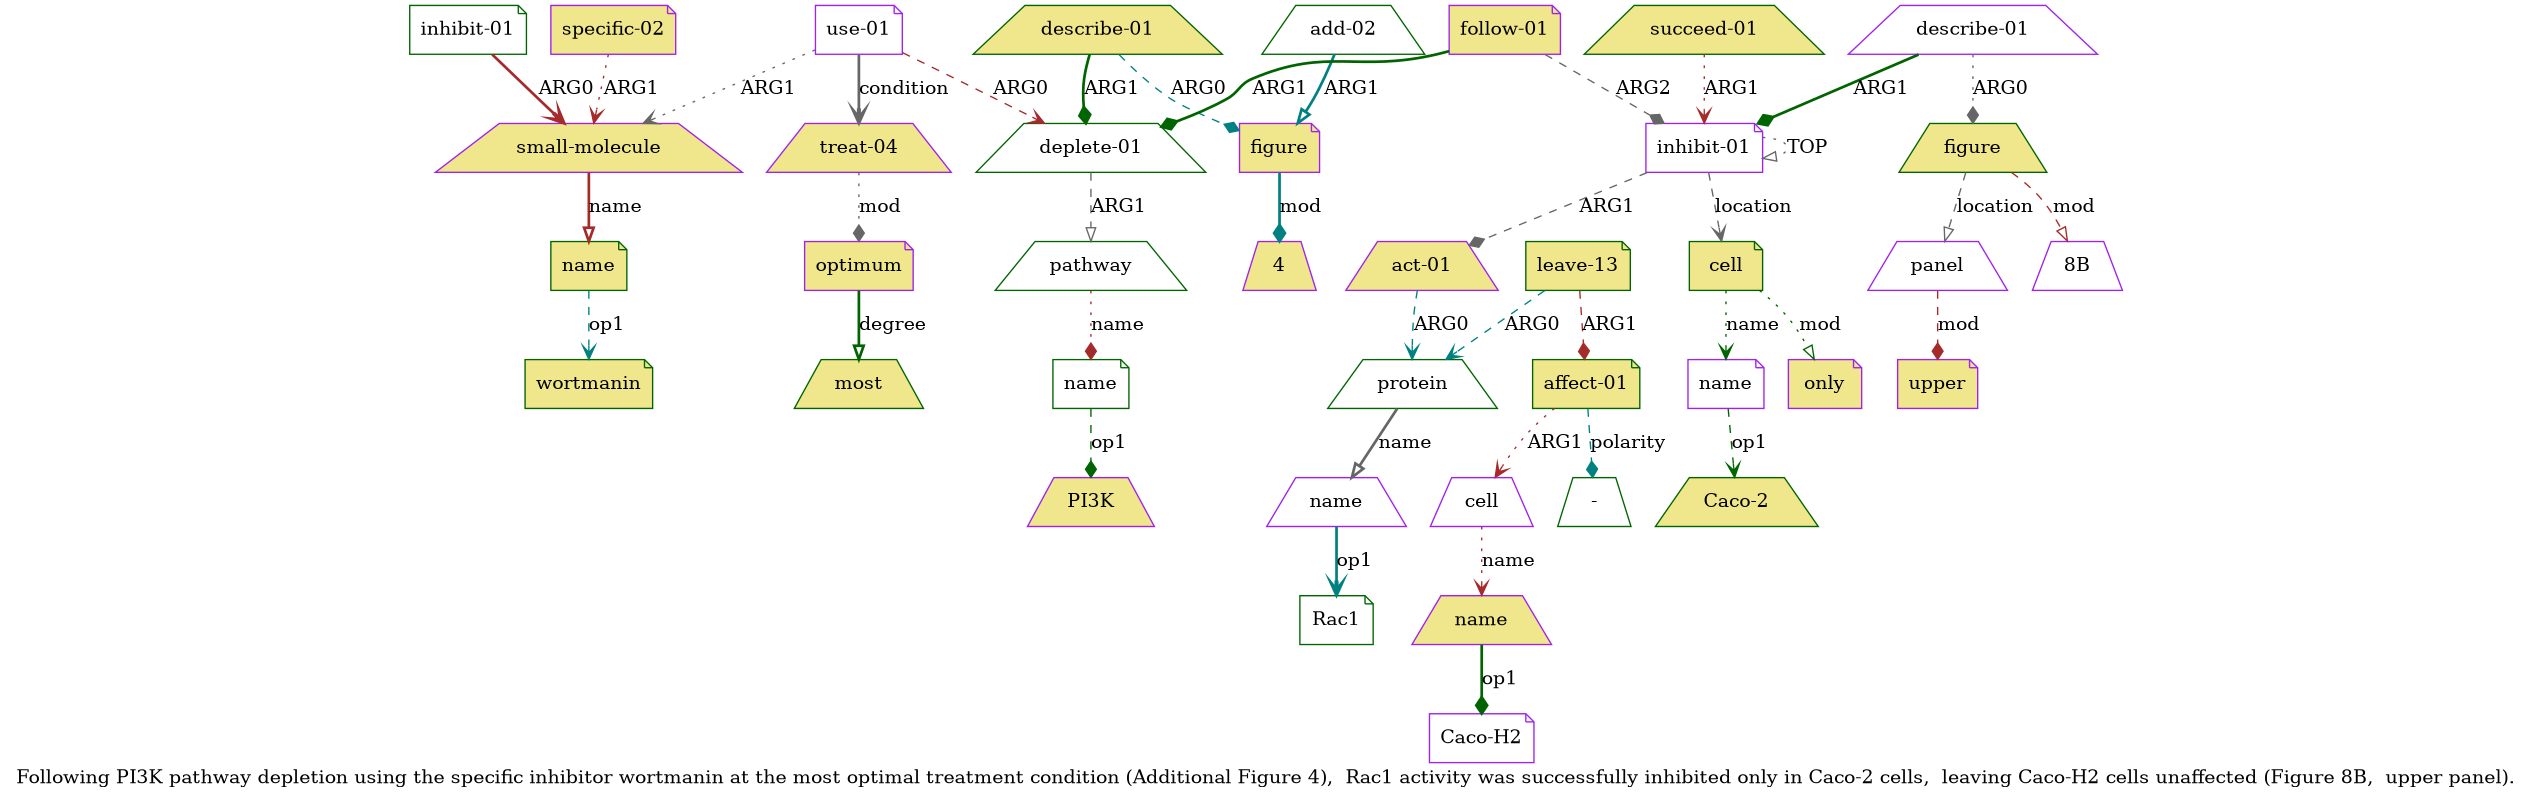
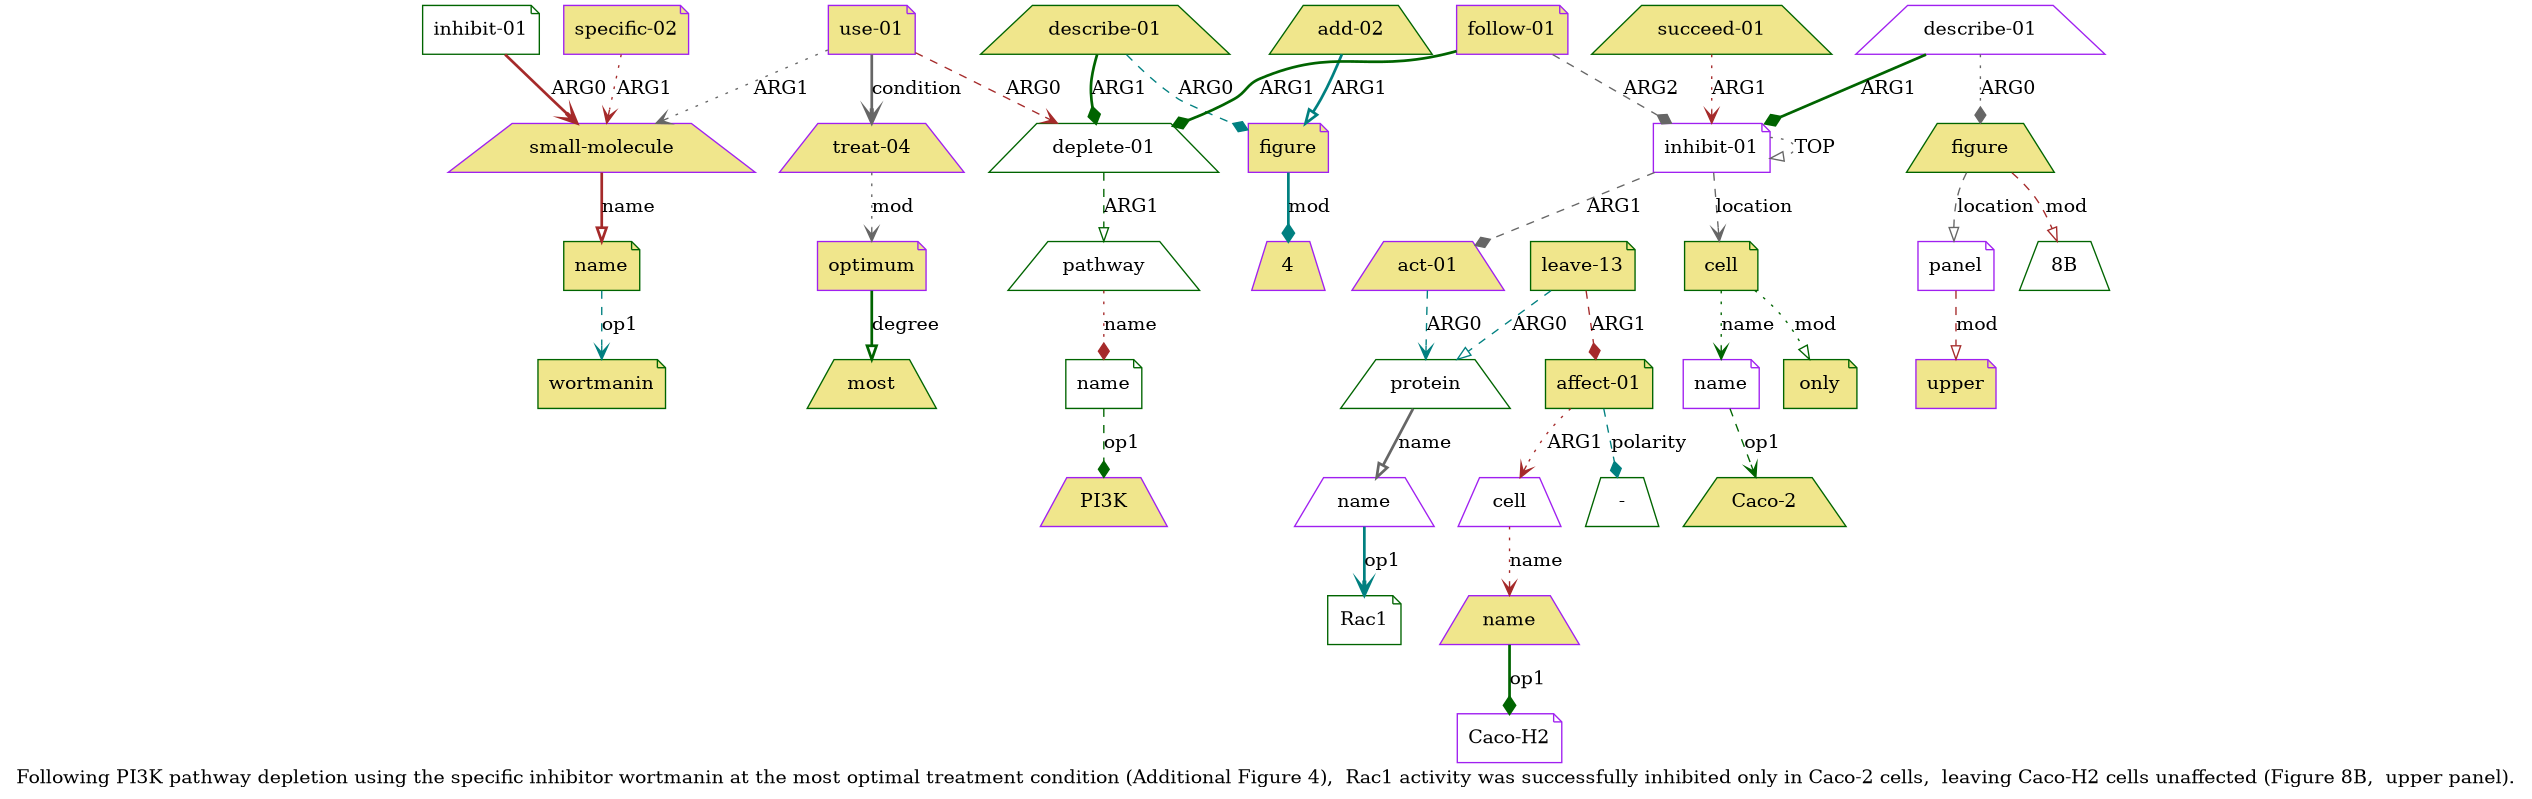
(859, 30) -> (872, 30)
(1343, 30) -> (1351, 30)
(859, 199) -> (872, 200)
(1091, 200) -> (1104, 200)
(1938, 266) -> (1956, 266)
(2077, 266) -> (2065, 266)
(1938, 317) -> (1956, 318)
(1501, 321) -> (1510, 321)
(1825, 384) -> (1820, 384)
